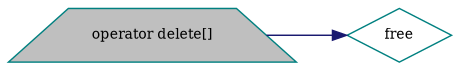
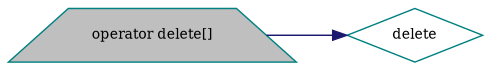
(399, 35) -> (415, 35)
